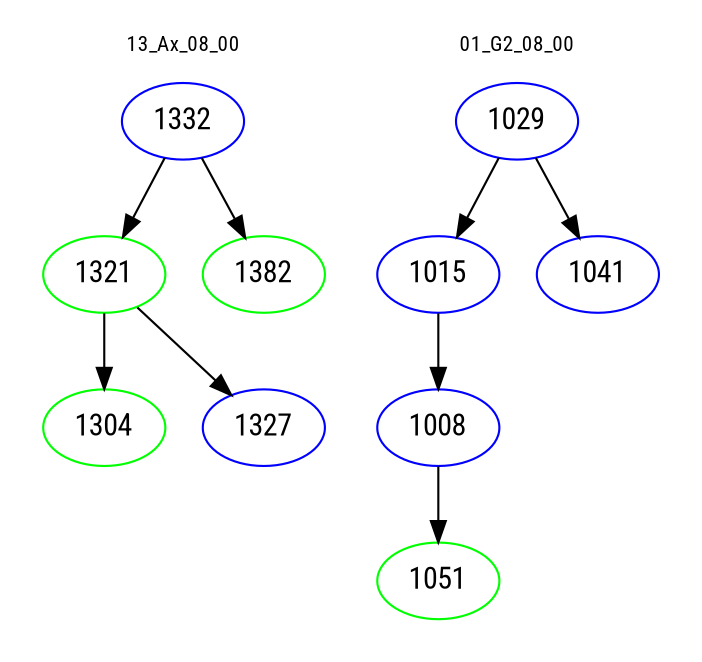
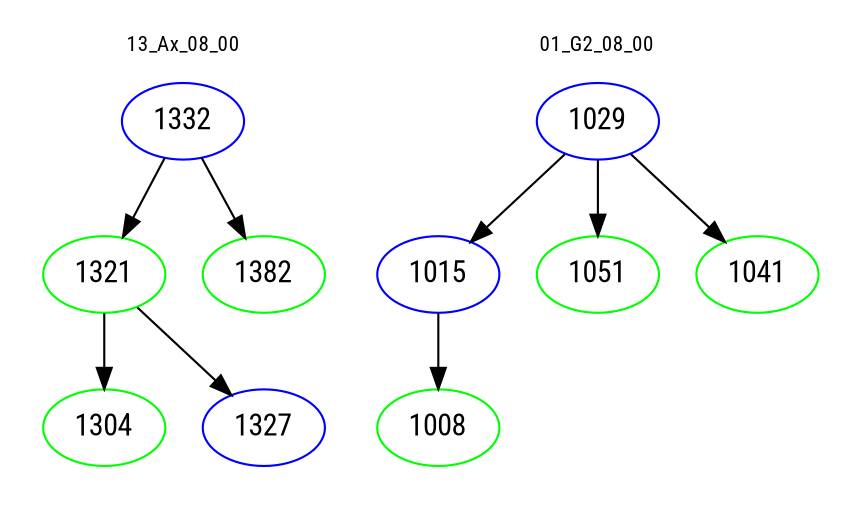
(598, 274) -> (757, 274)
(438, 428) -> (438, 428)
(438, 494) -> (598, 187)
